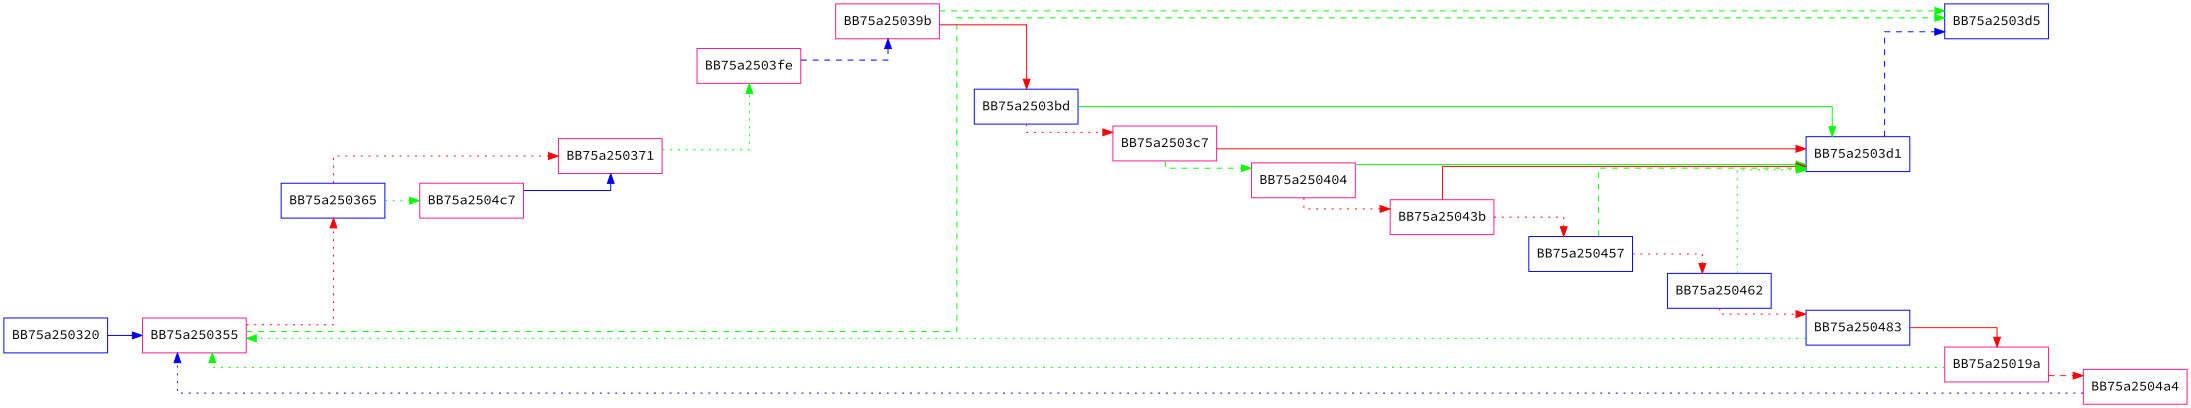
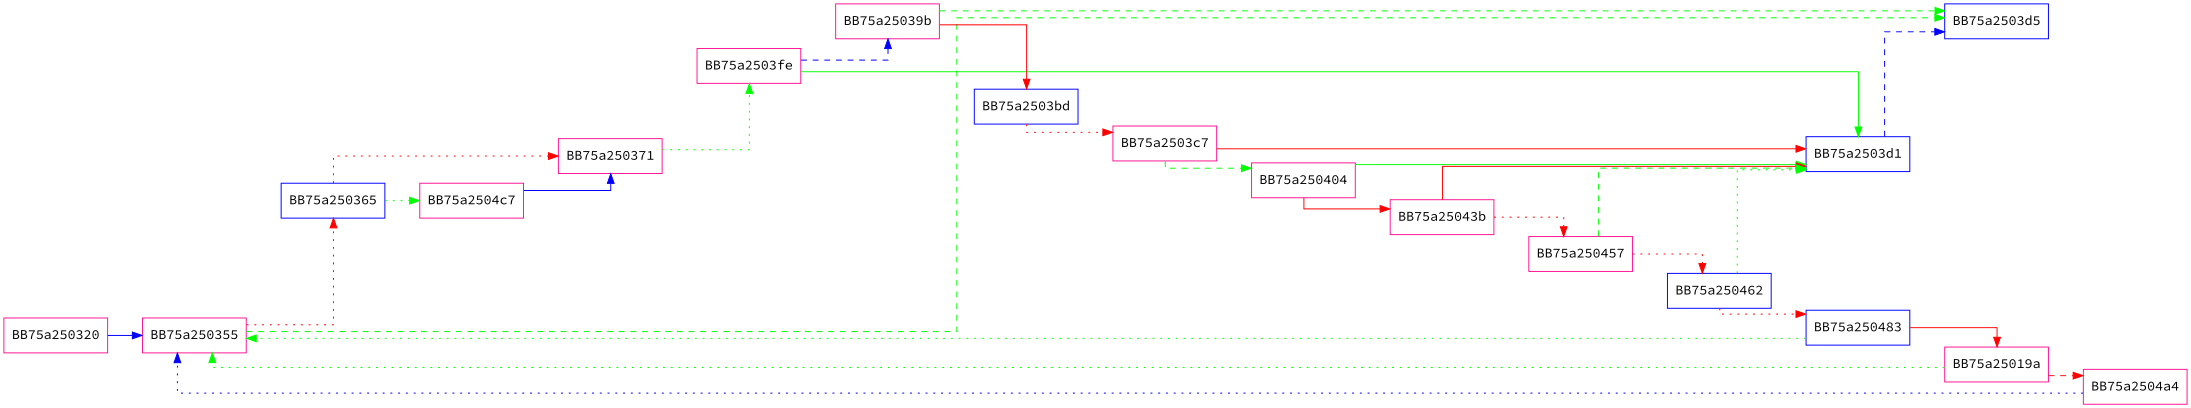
(1465, 107) -> (1357, 72)
(1337, 209) -> (1337, 209)
(1581, 254) -> (1581, 254)
(56, 335) -> (56, 335)
